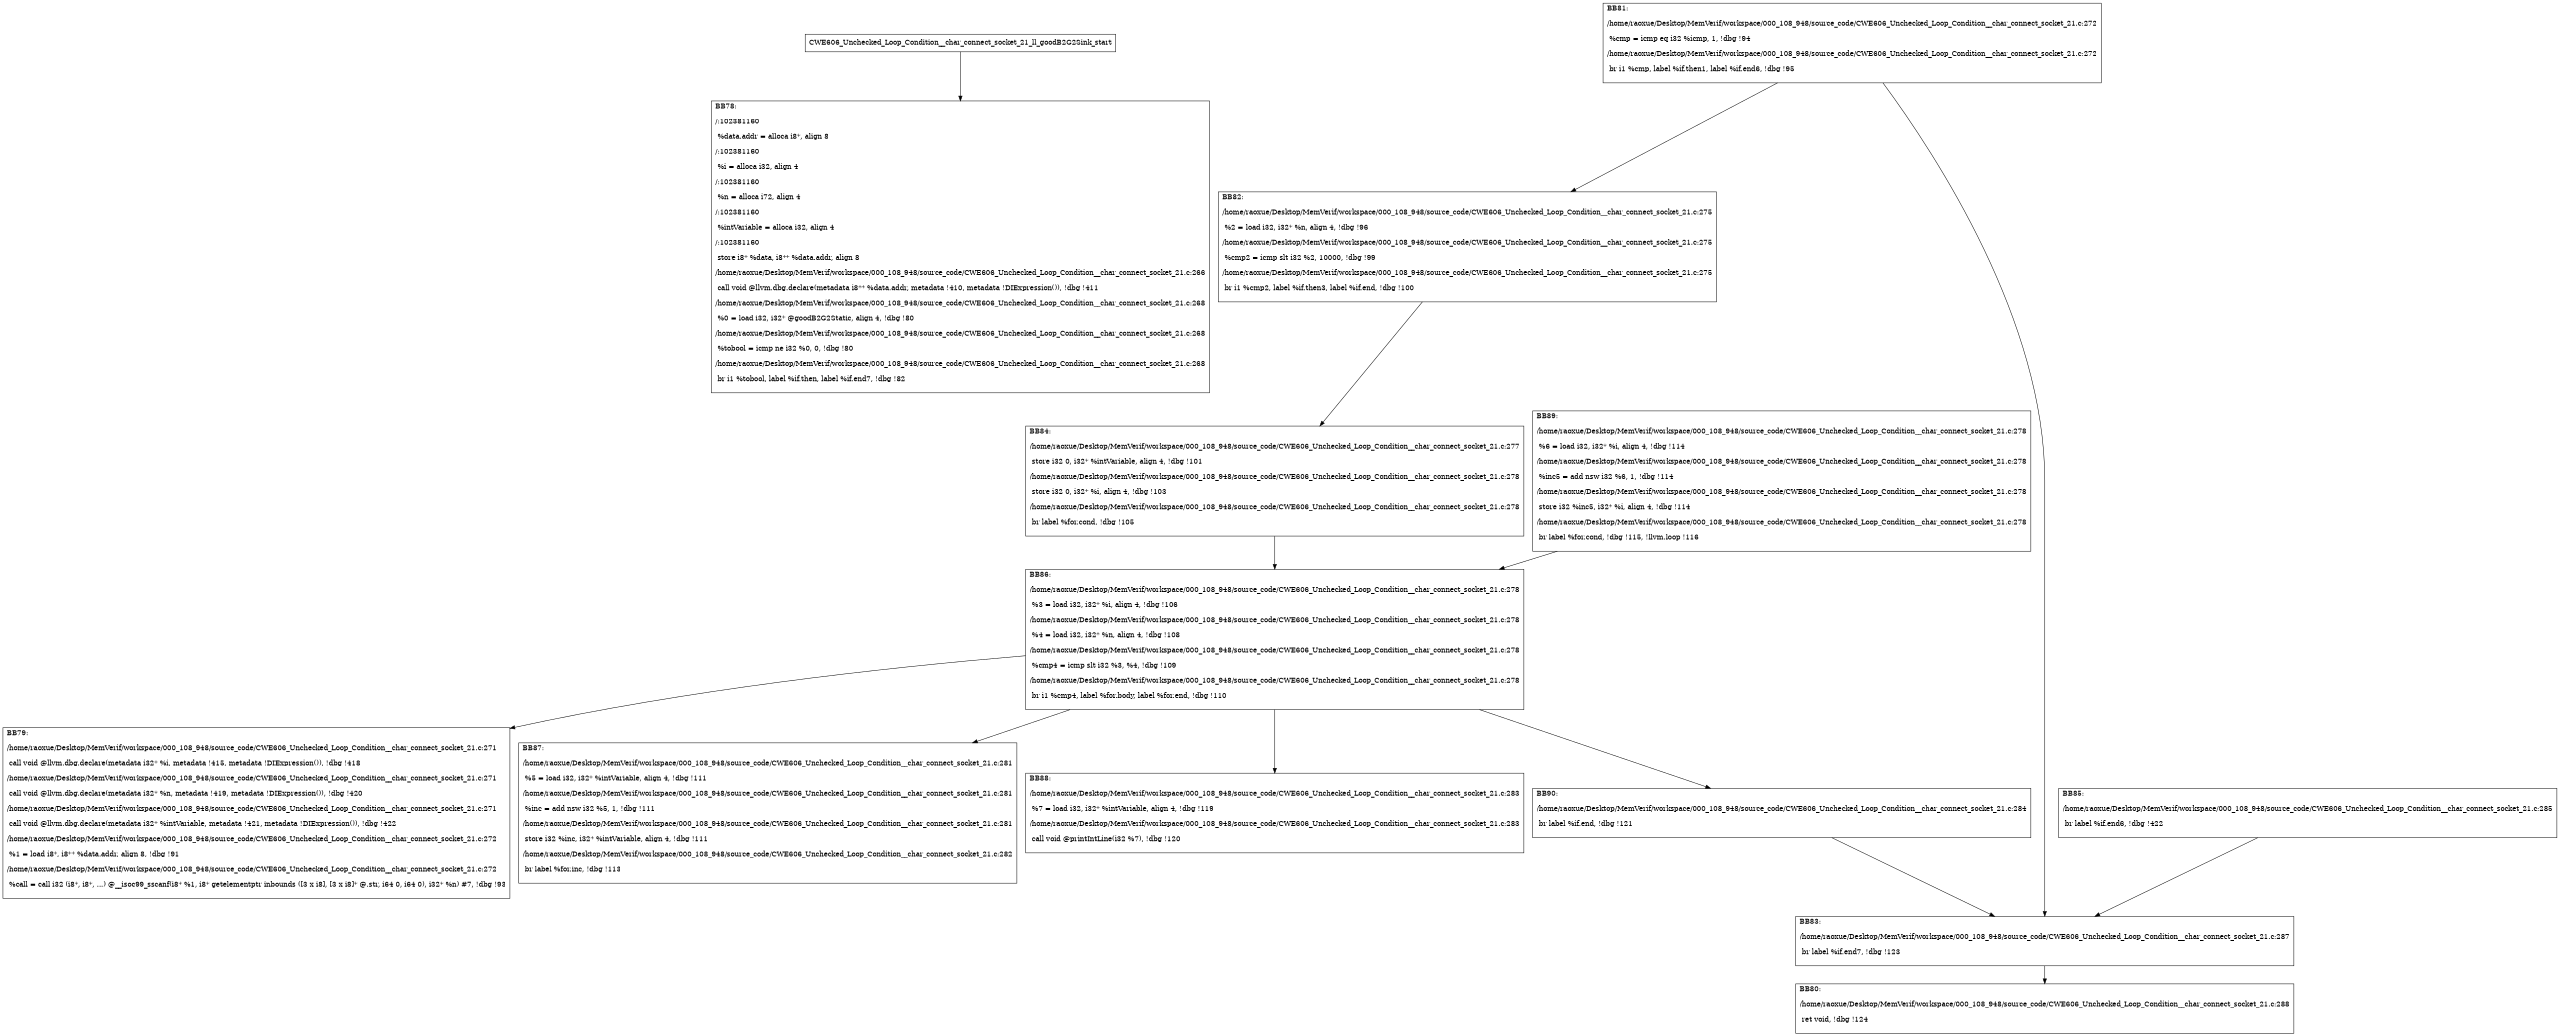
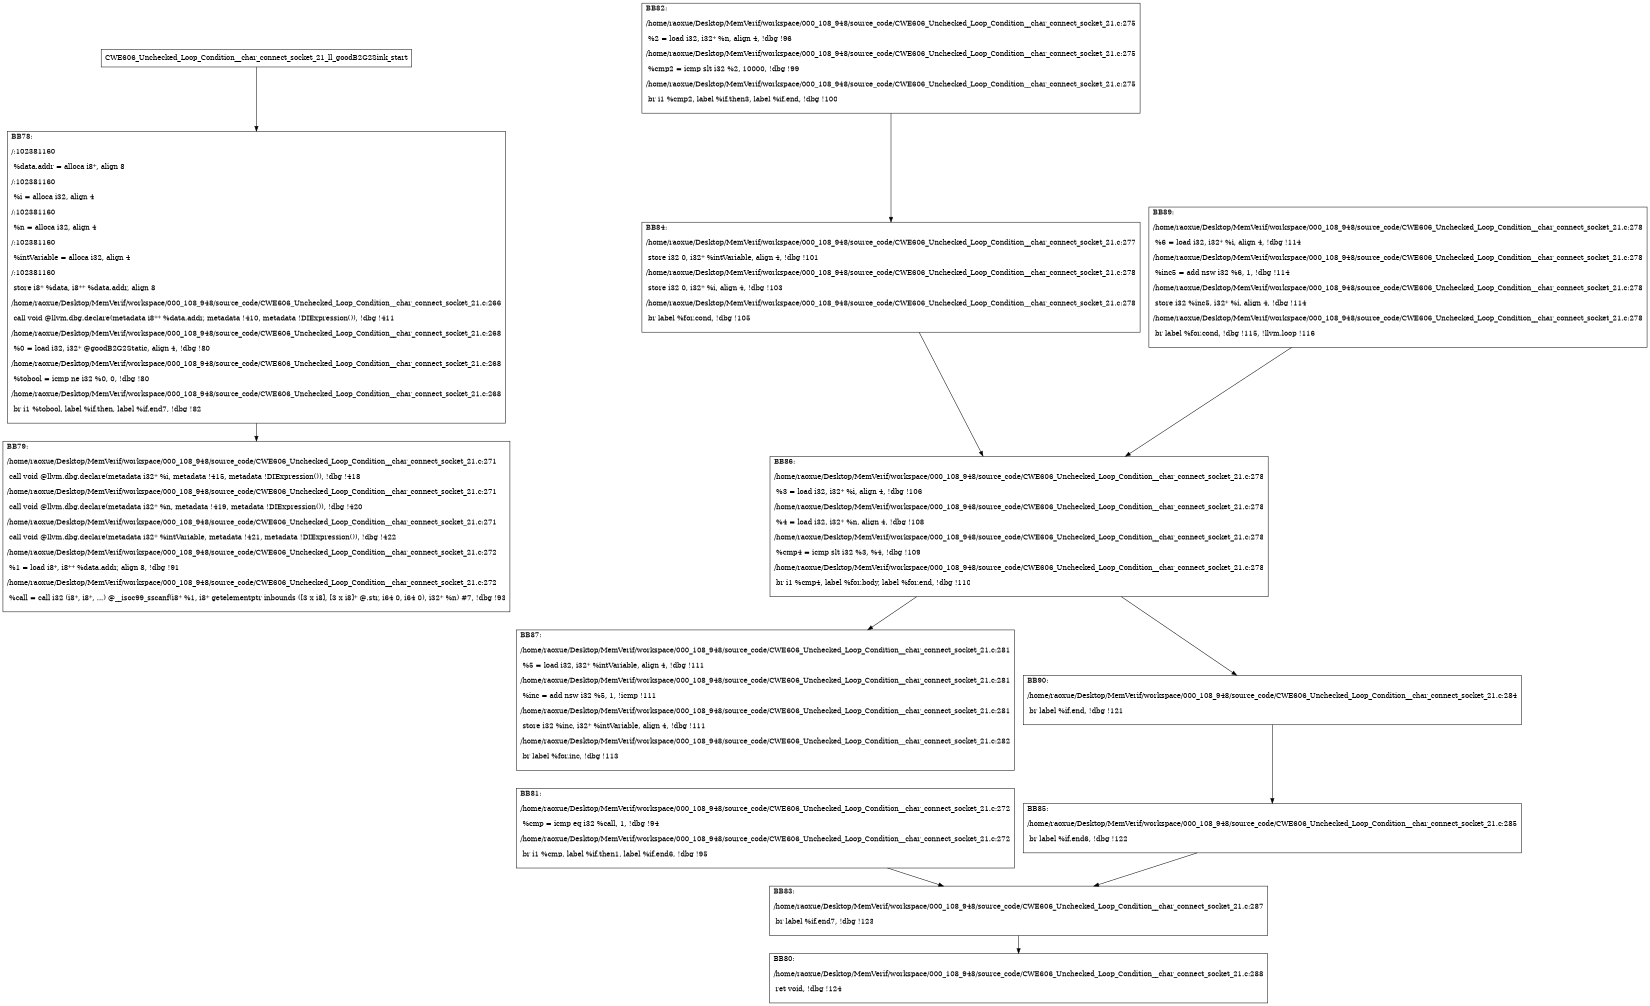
(1679, 39) -> (590, 824)
(1676, 136) -> none
(758, 197) -> (54, 228)
(769, 684) -> (256, 430)
(589, 809) -> (588, 696)
(1275, 813) -> none
(2113, 824) -> (1078, 839)
(1911, 876) -> (1272, 762)
